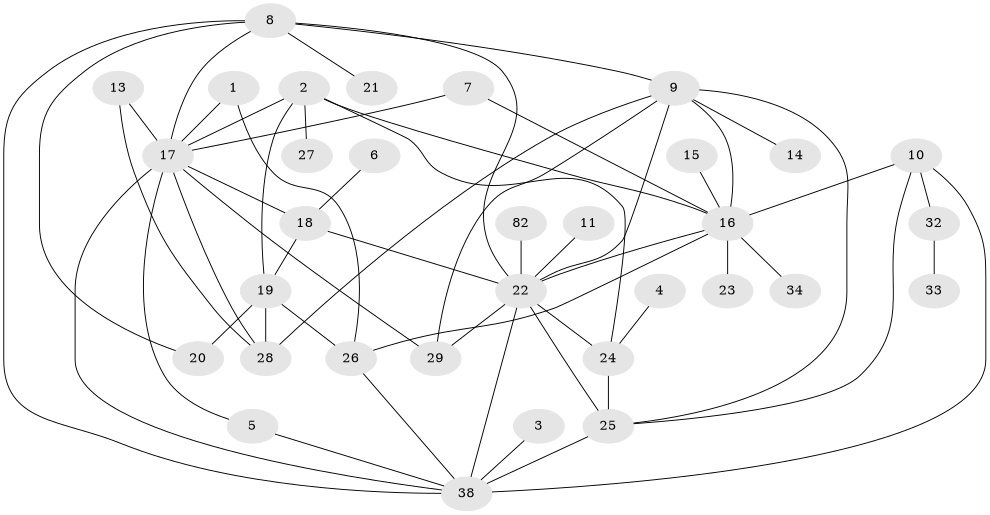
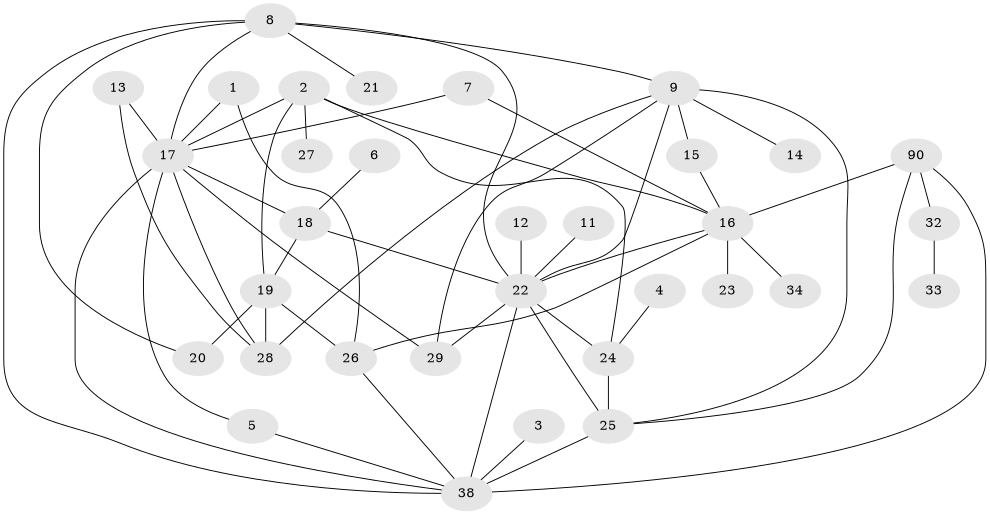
(729, 147) -> (683, 122)
(916, 156) -> (916, 156)
(521, 223) -> (521, 223)
